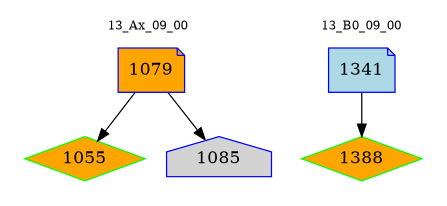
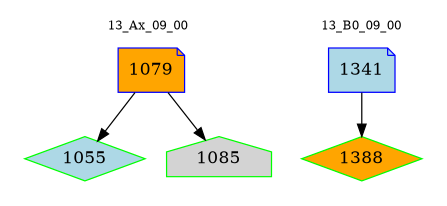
(85, 159) -> (85, 159)
(219, 159) -> (219, 159)
